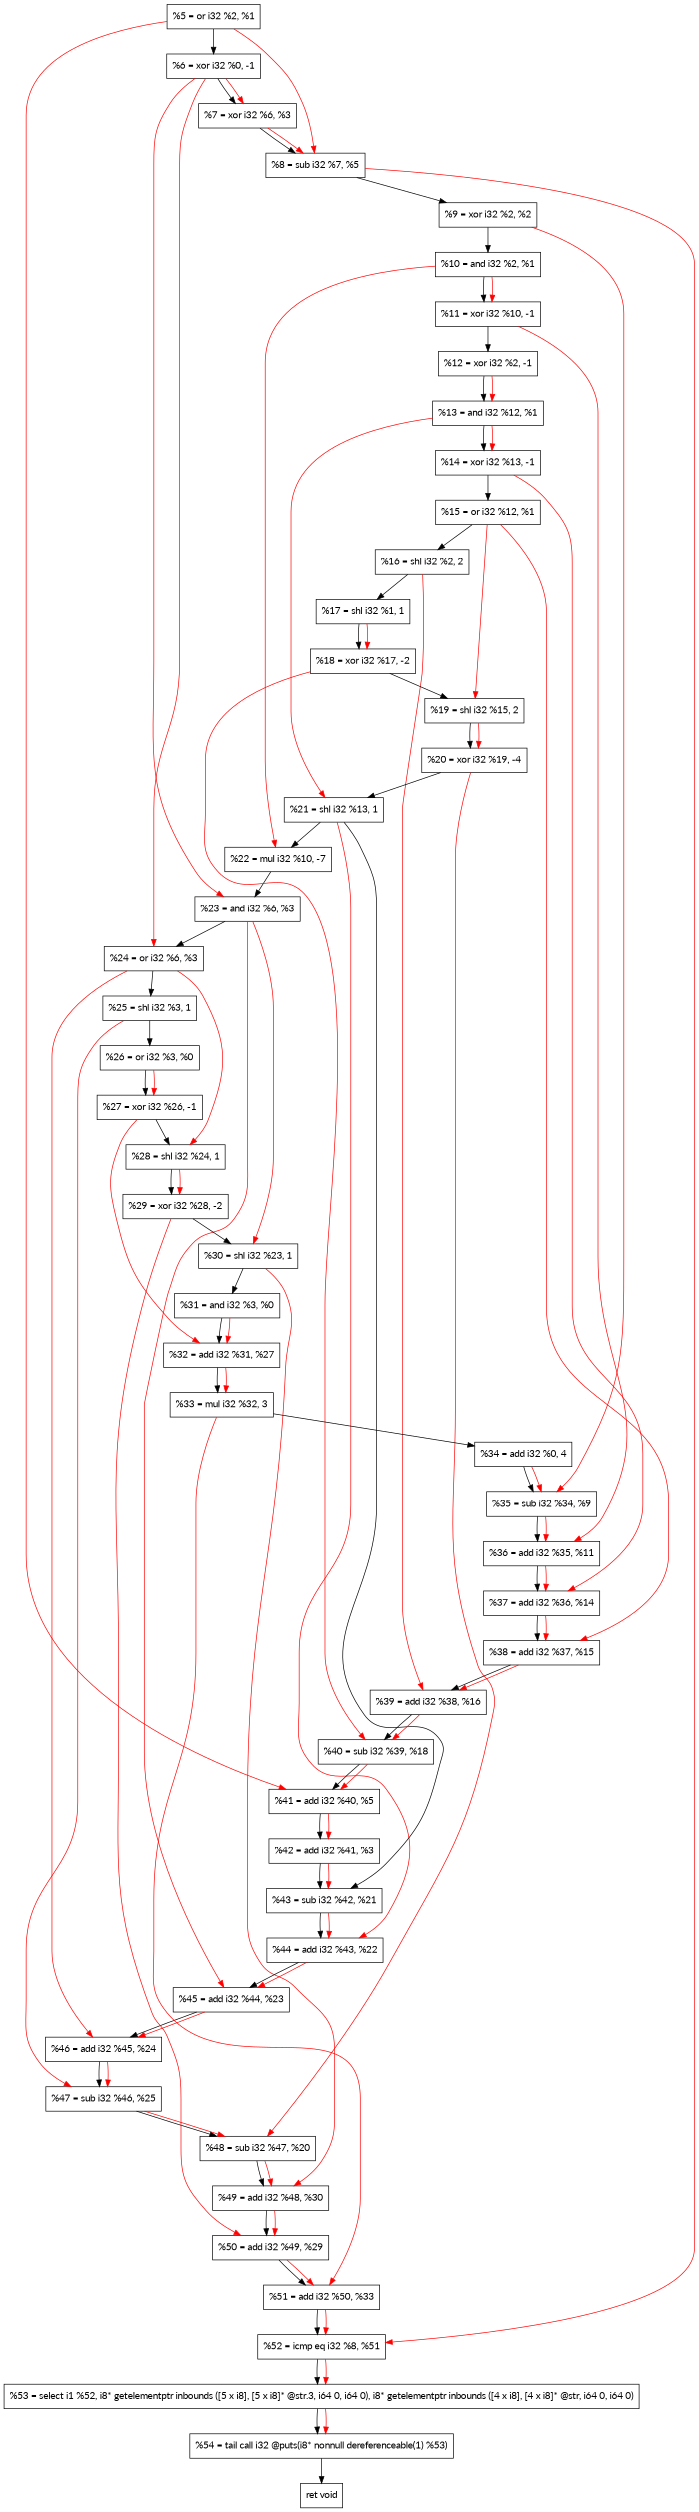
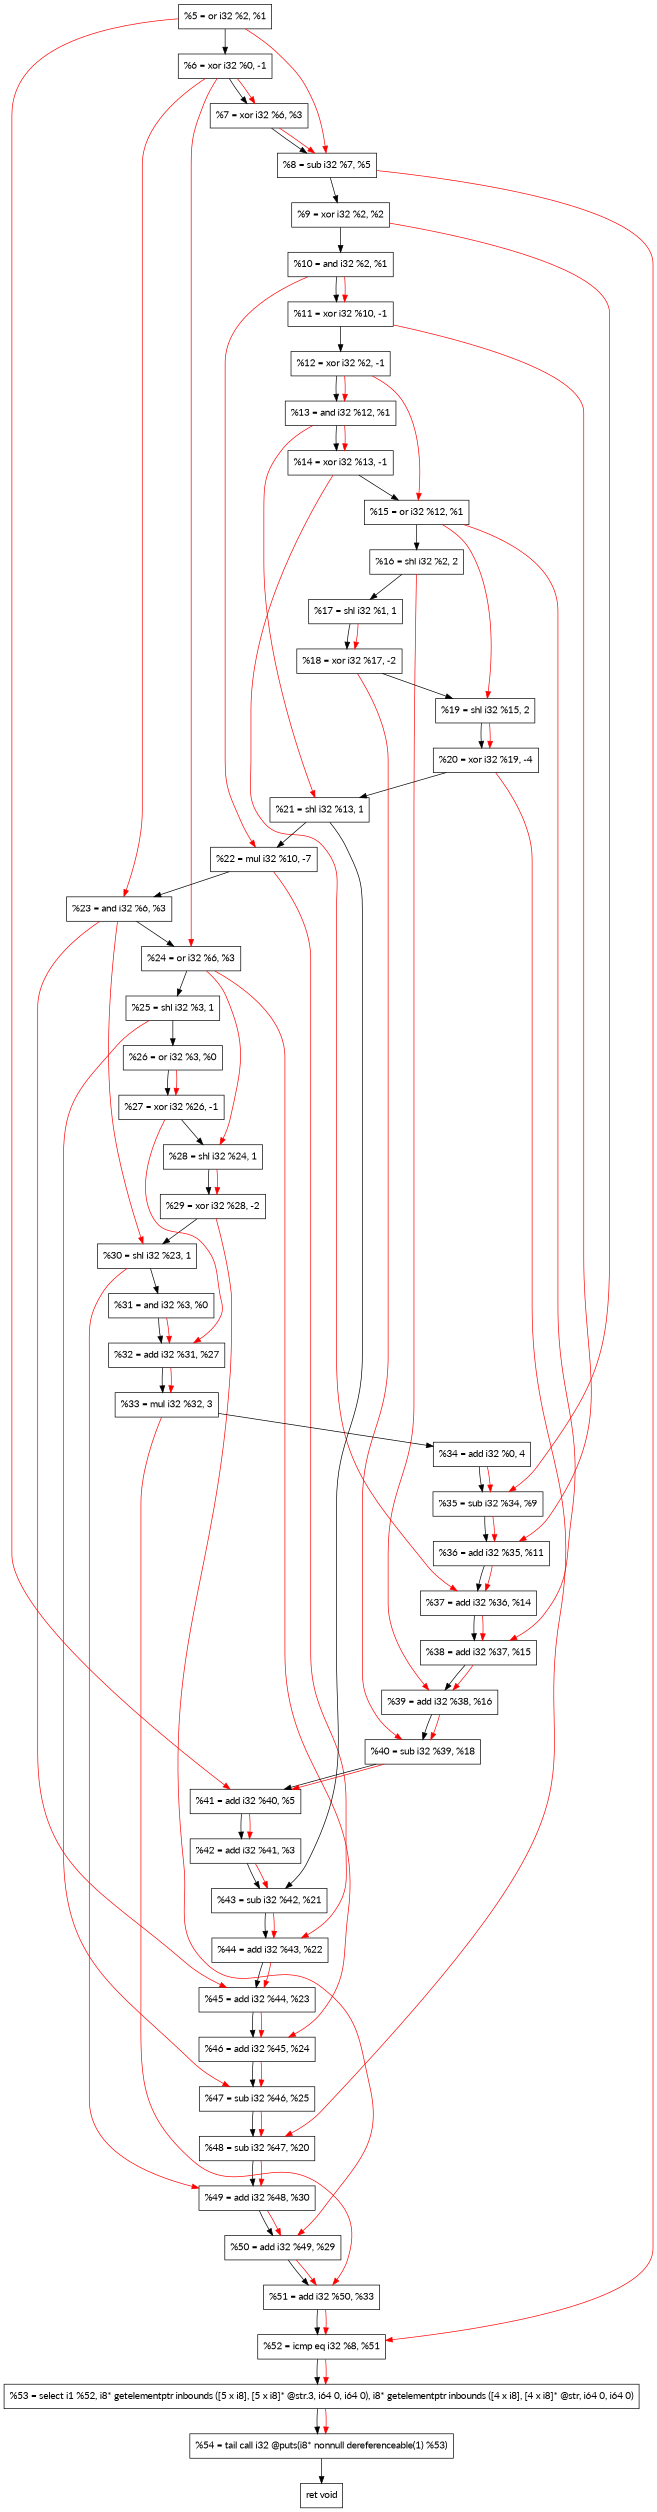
none -> (414, 426)
(351, 1394) -> (311, 1409)
